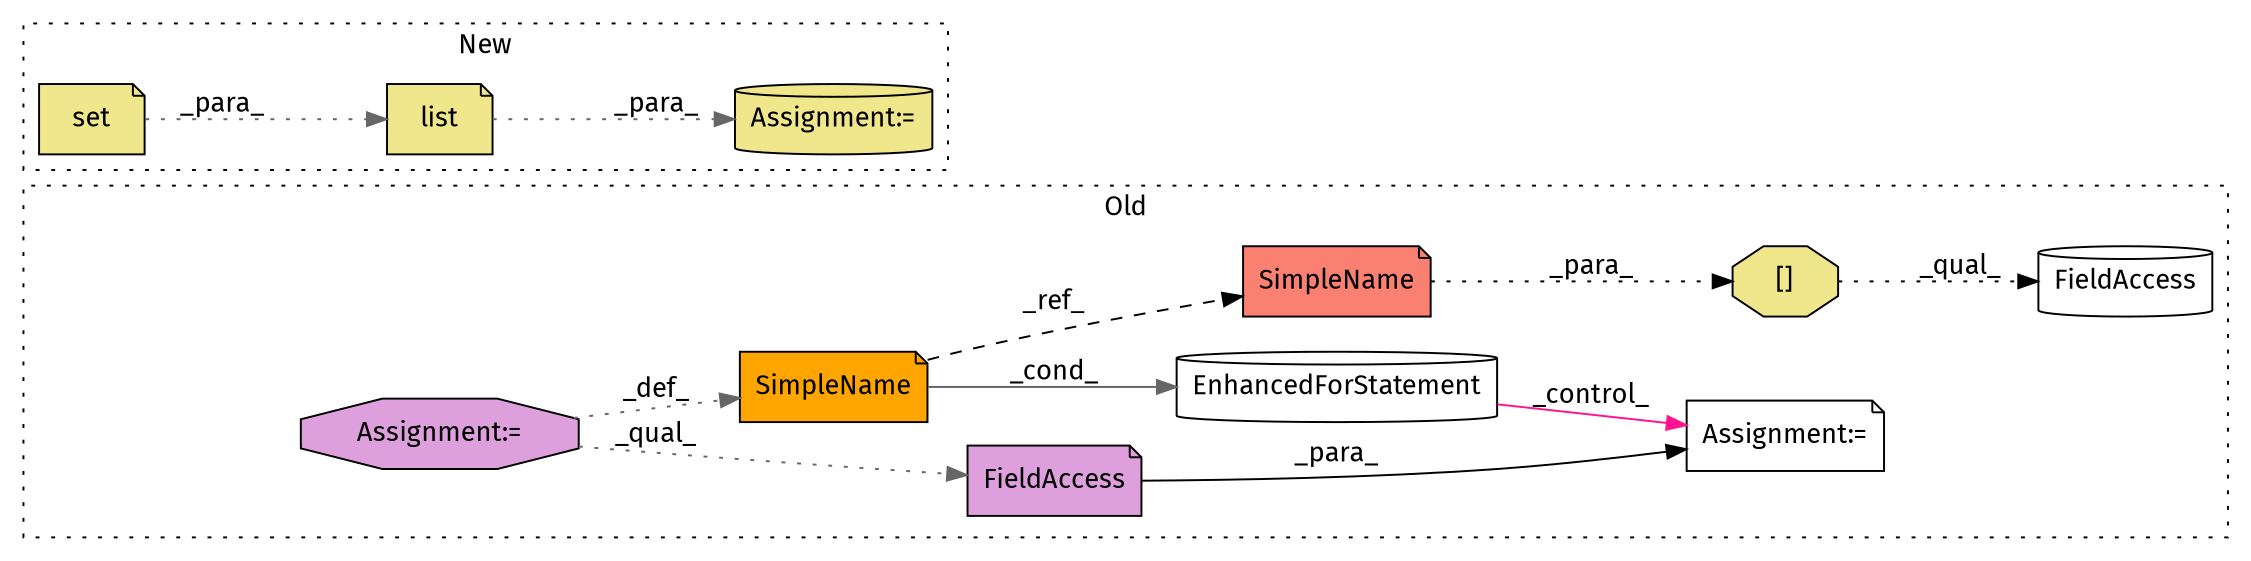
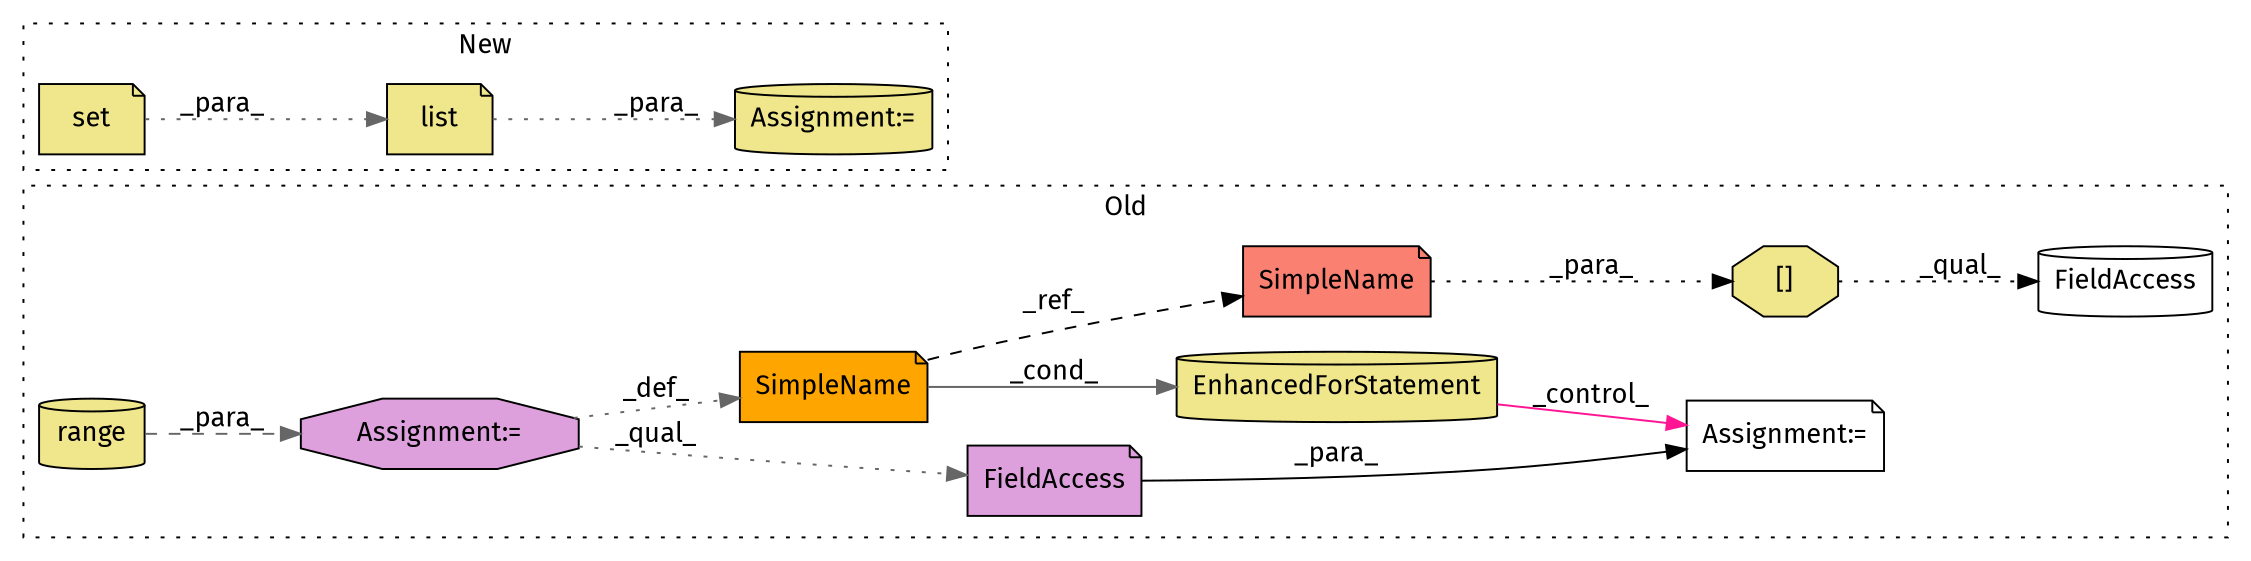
(1337, 387) -> (1337, 387)
none -> (92, 434)
